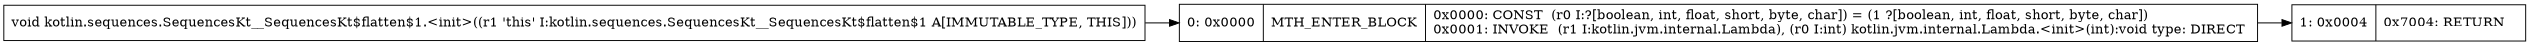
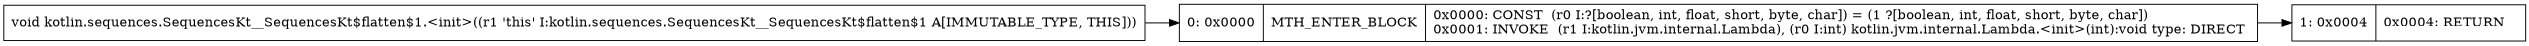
(2451, 22) -> (2451, 22)
